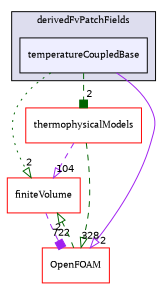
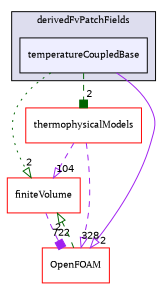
(90, 191) -> (90, 191)
